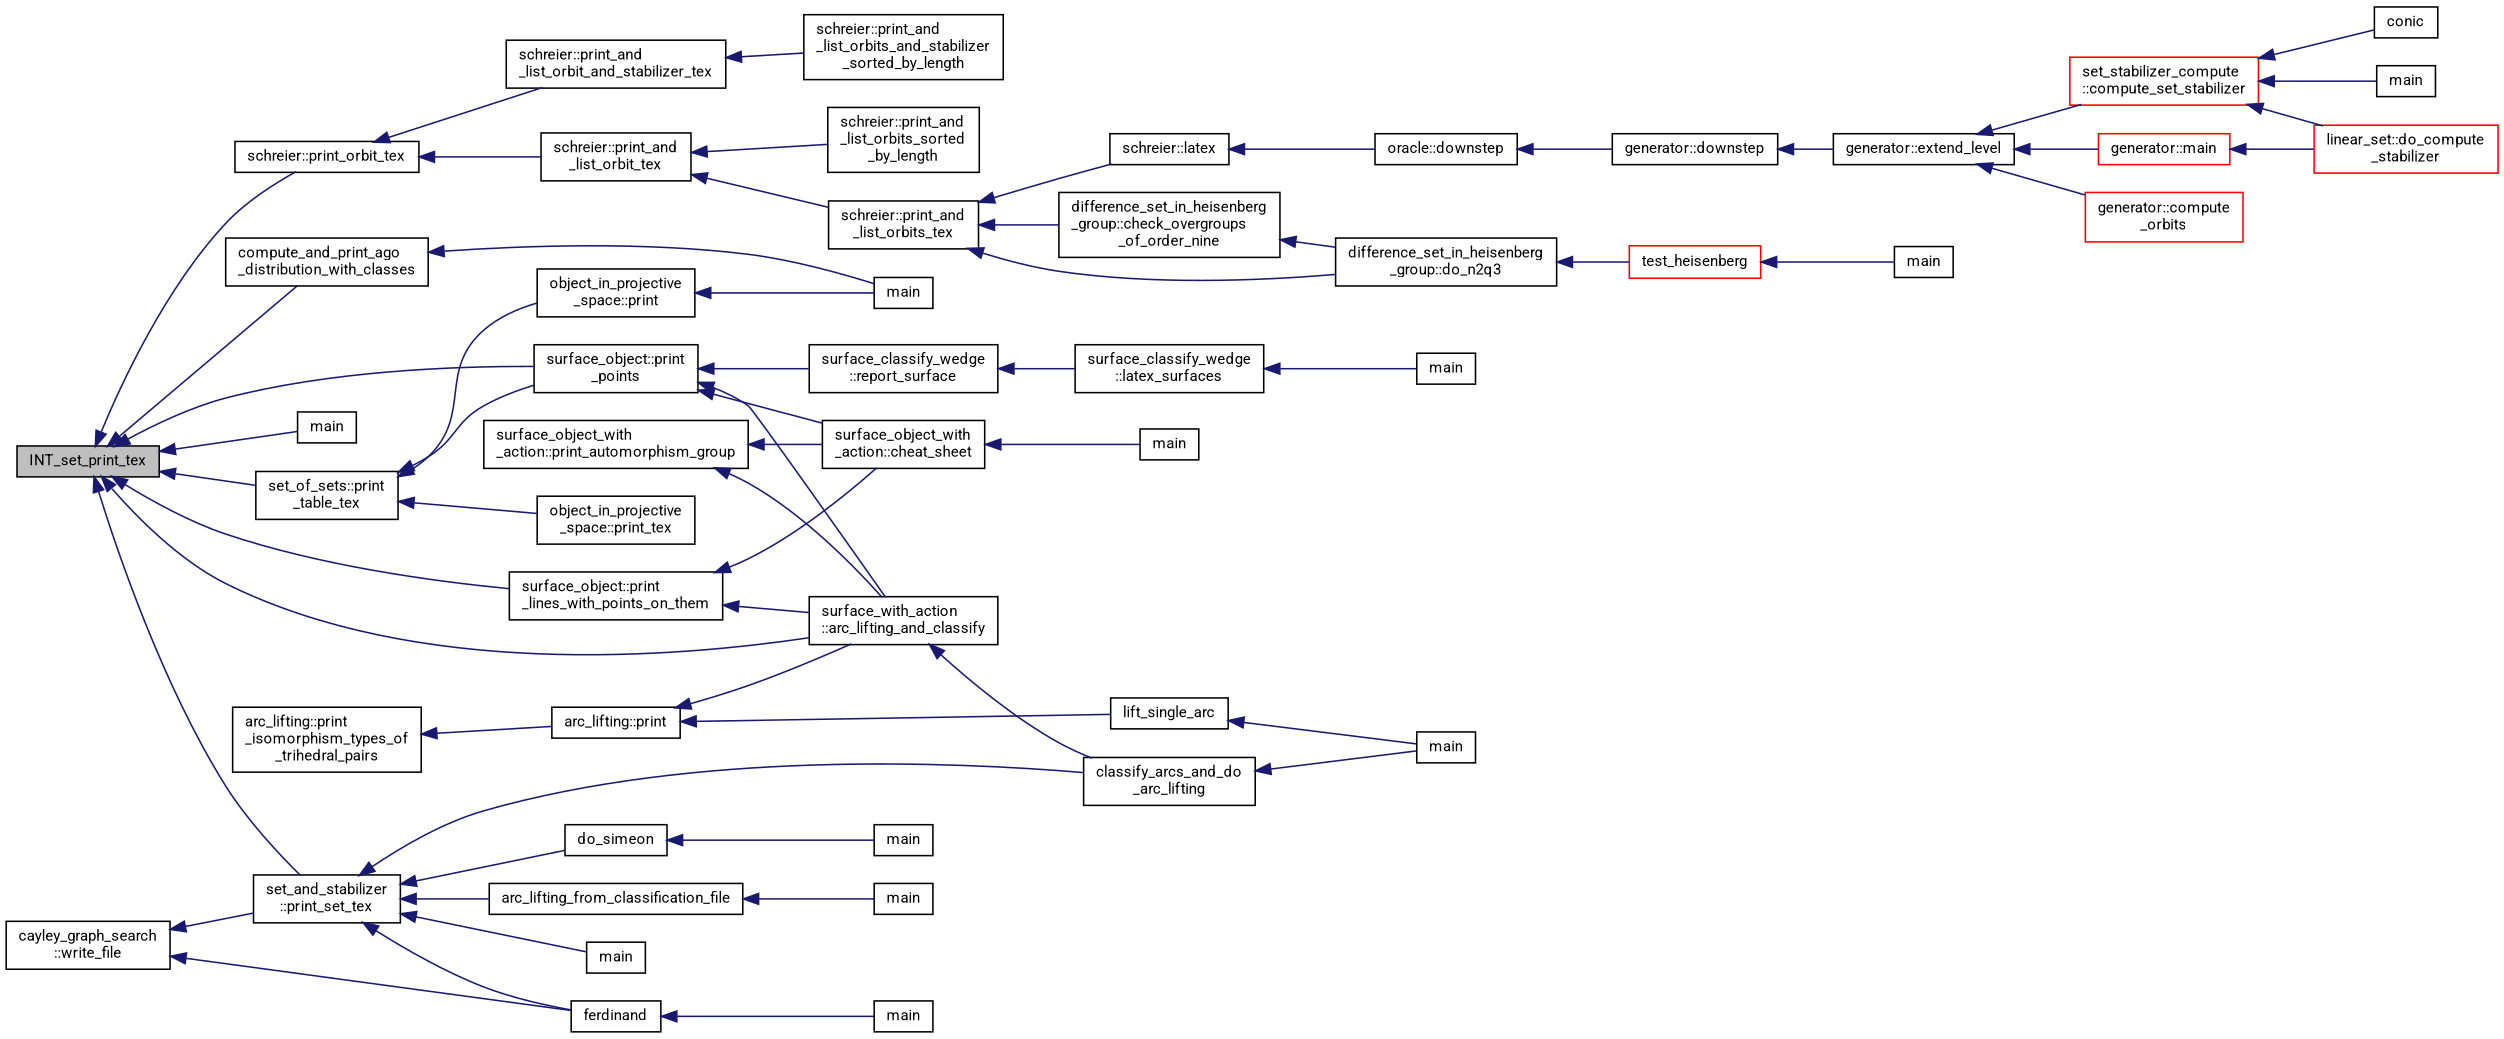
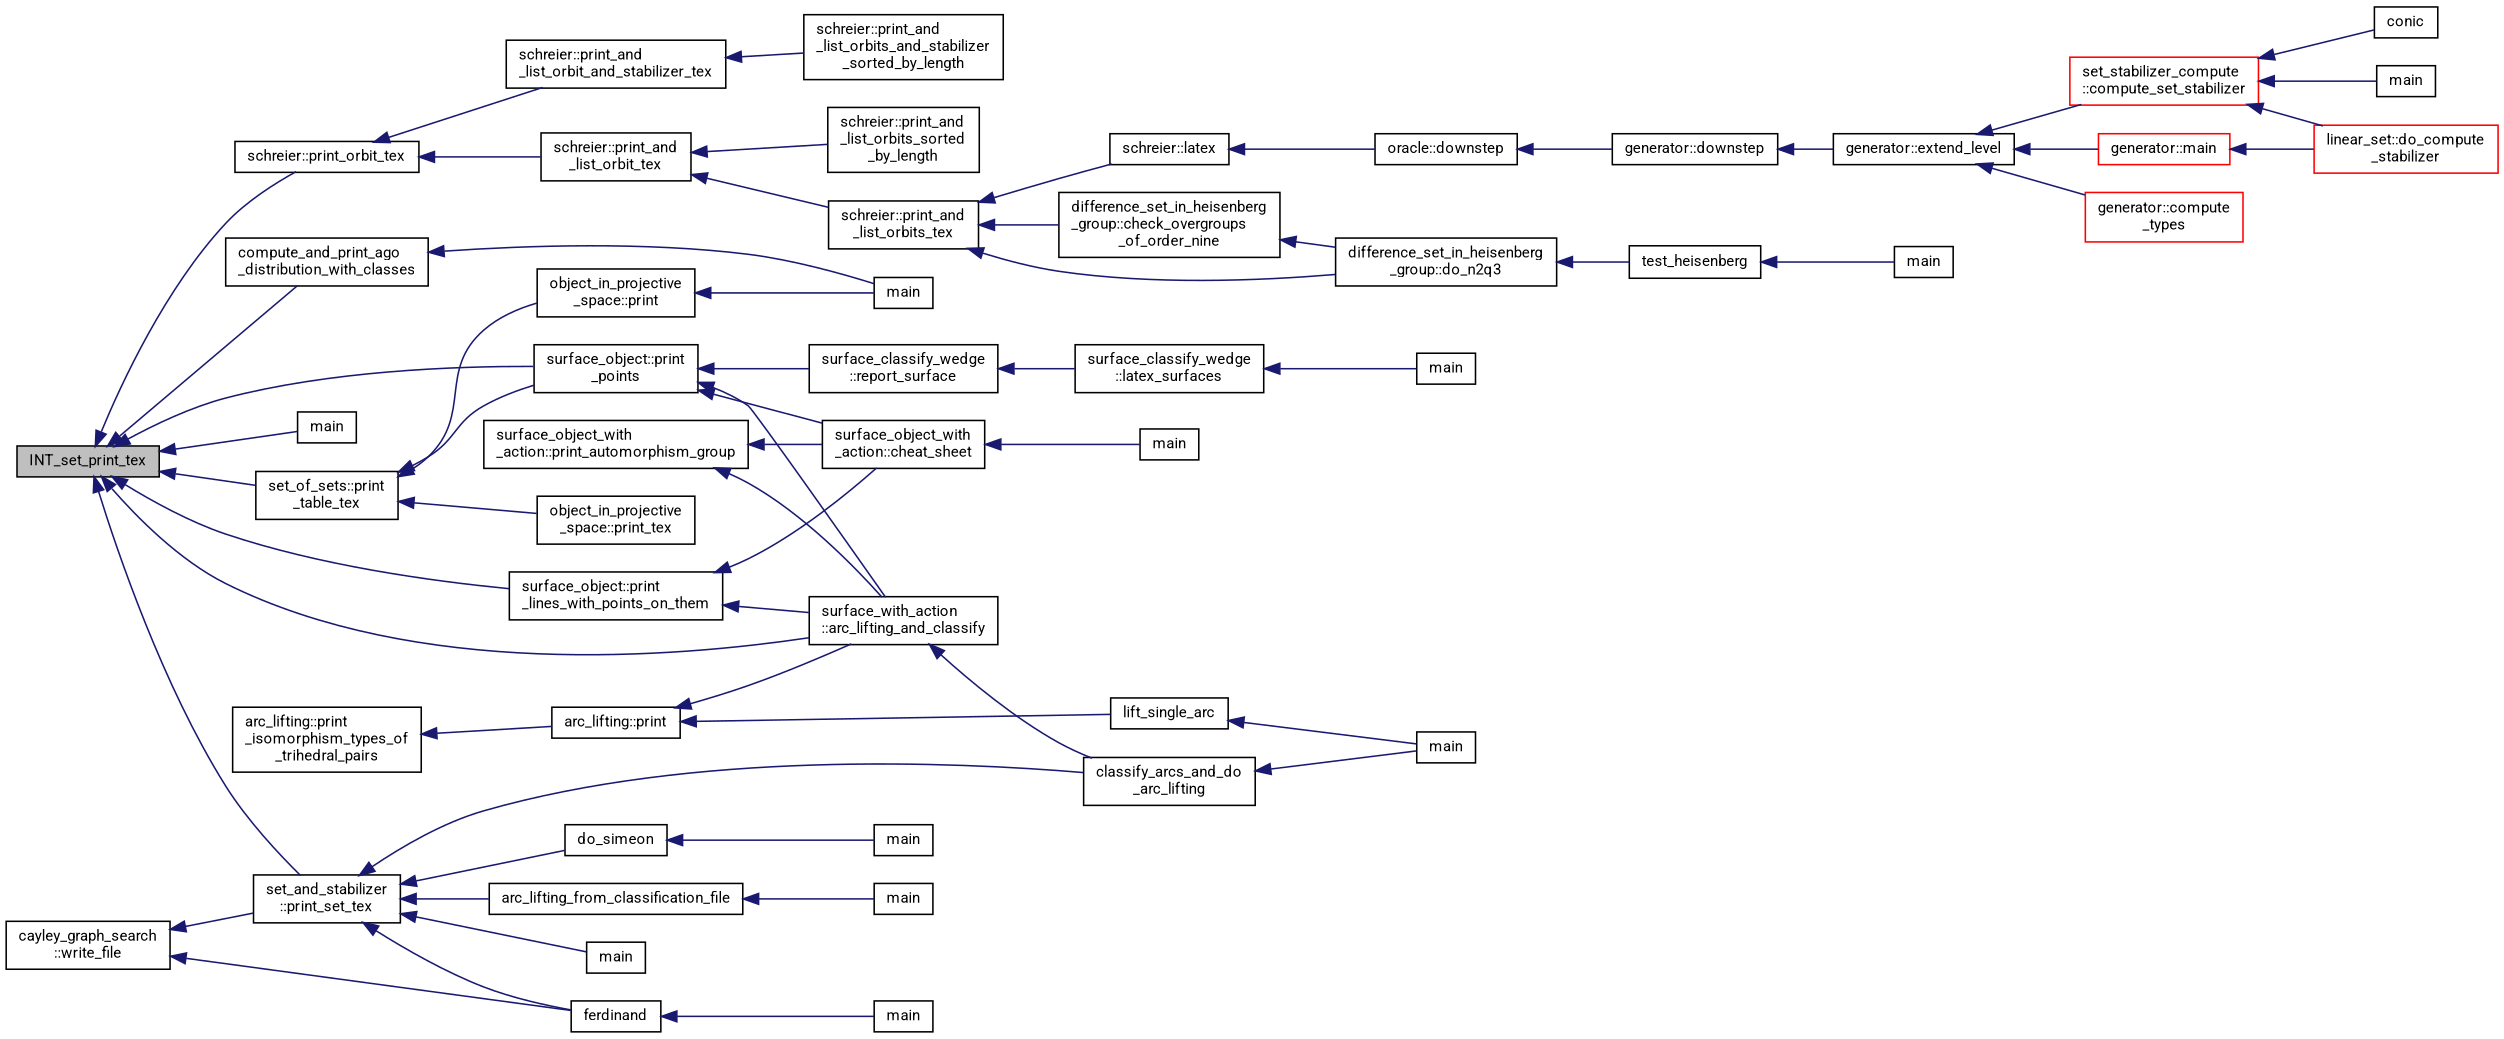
(2164, 217) -> (2164, 217)
(1695, 262) -> (1695, 262)
